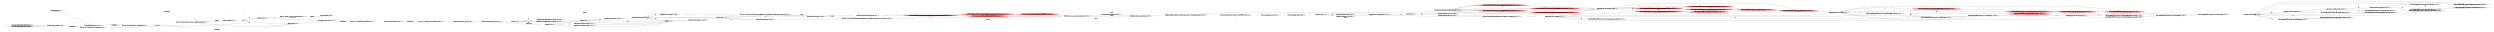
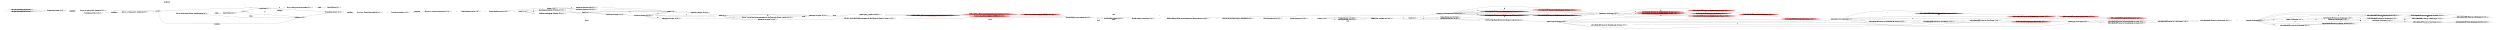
(56, 11) -> none
(293, 18) -> (300, 6)
(275, 20) -> (280, 11)
(250, 23) -> (251, 16)
(529, 23) -> (533, 9)
